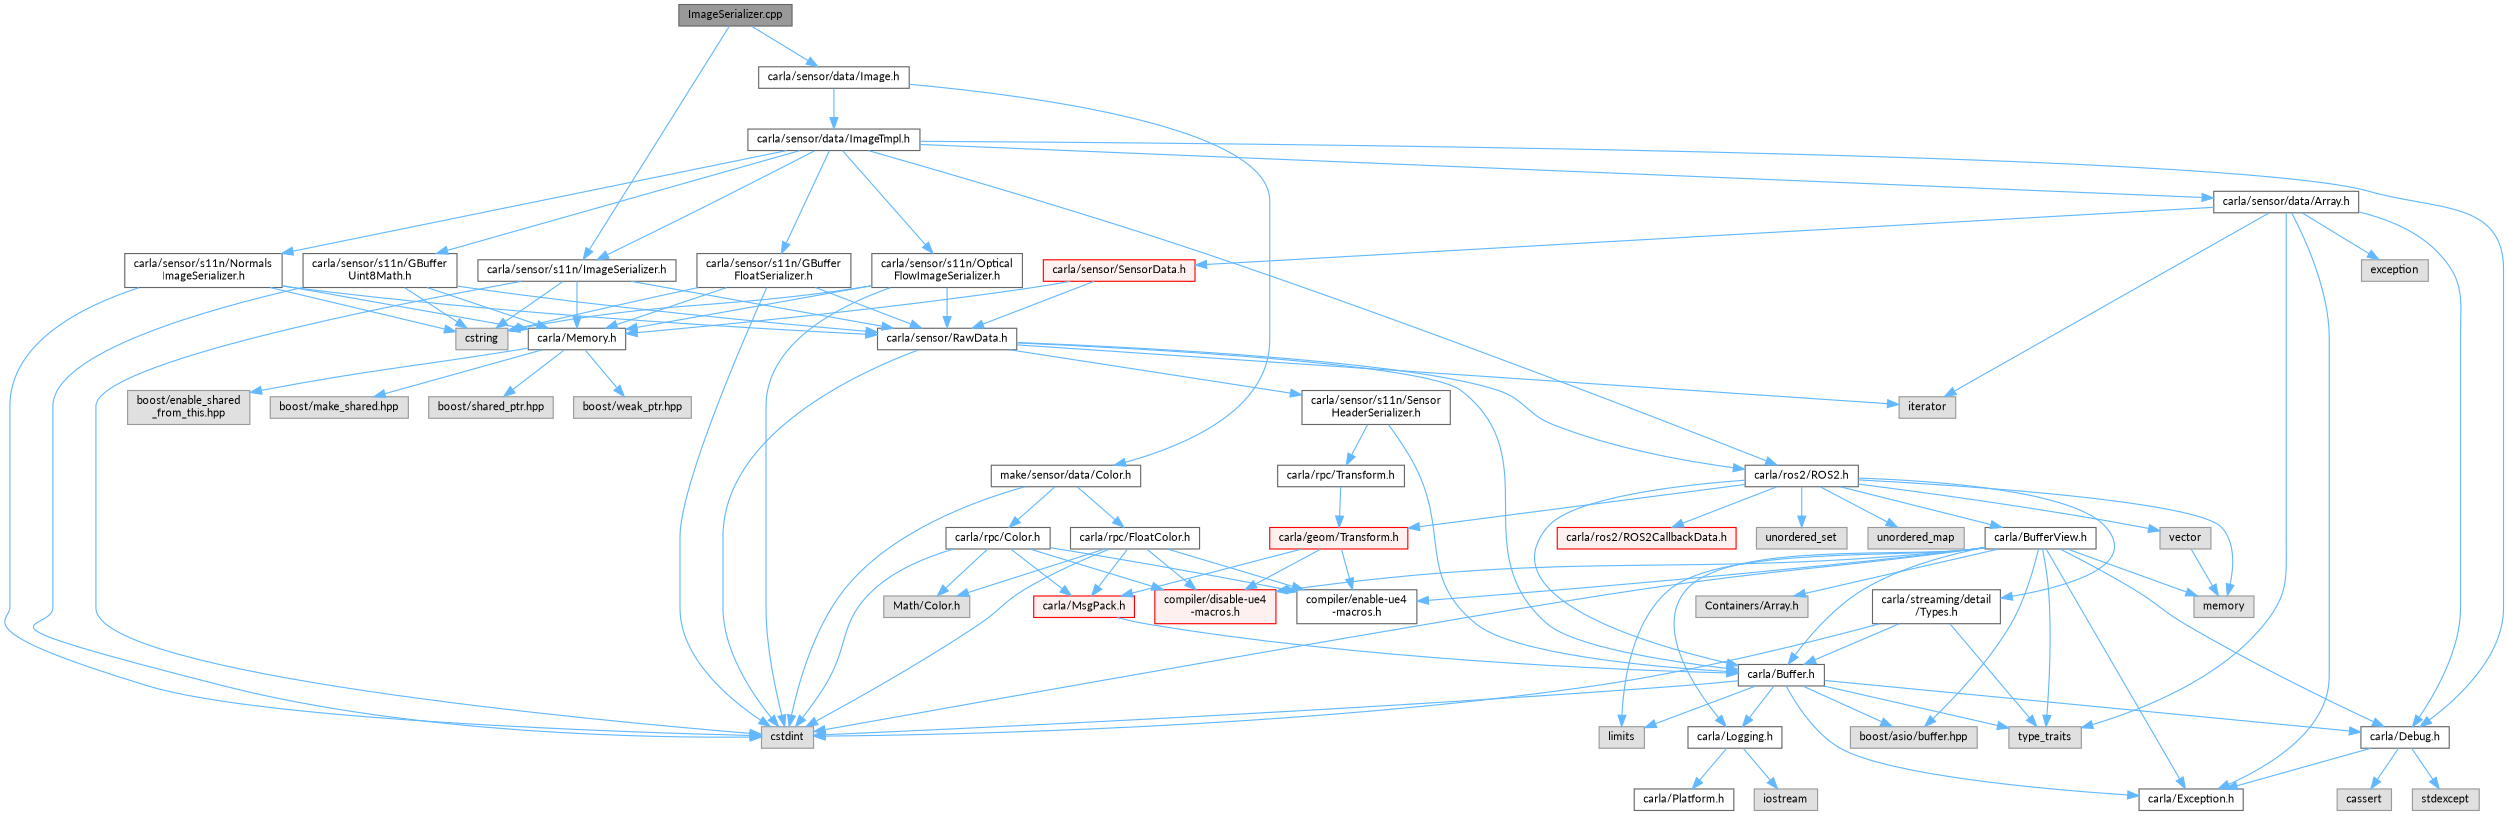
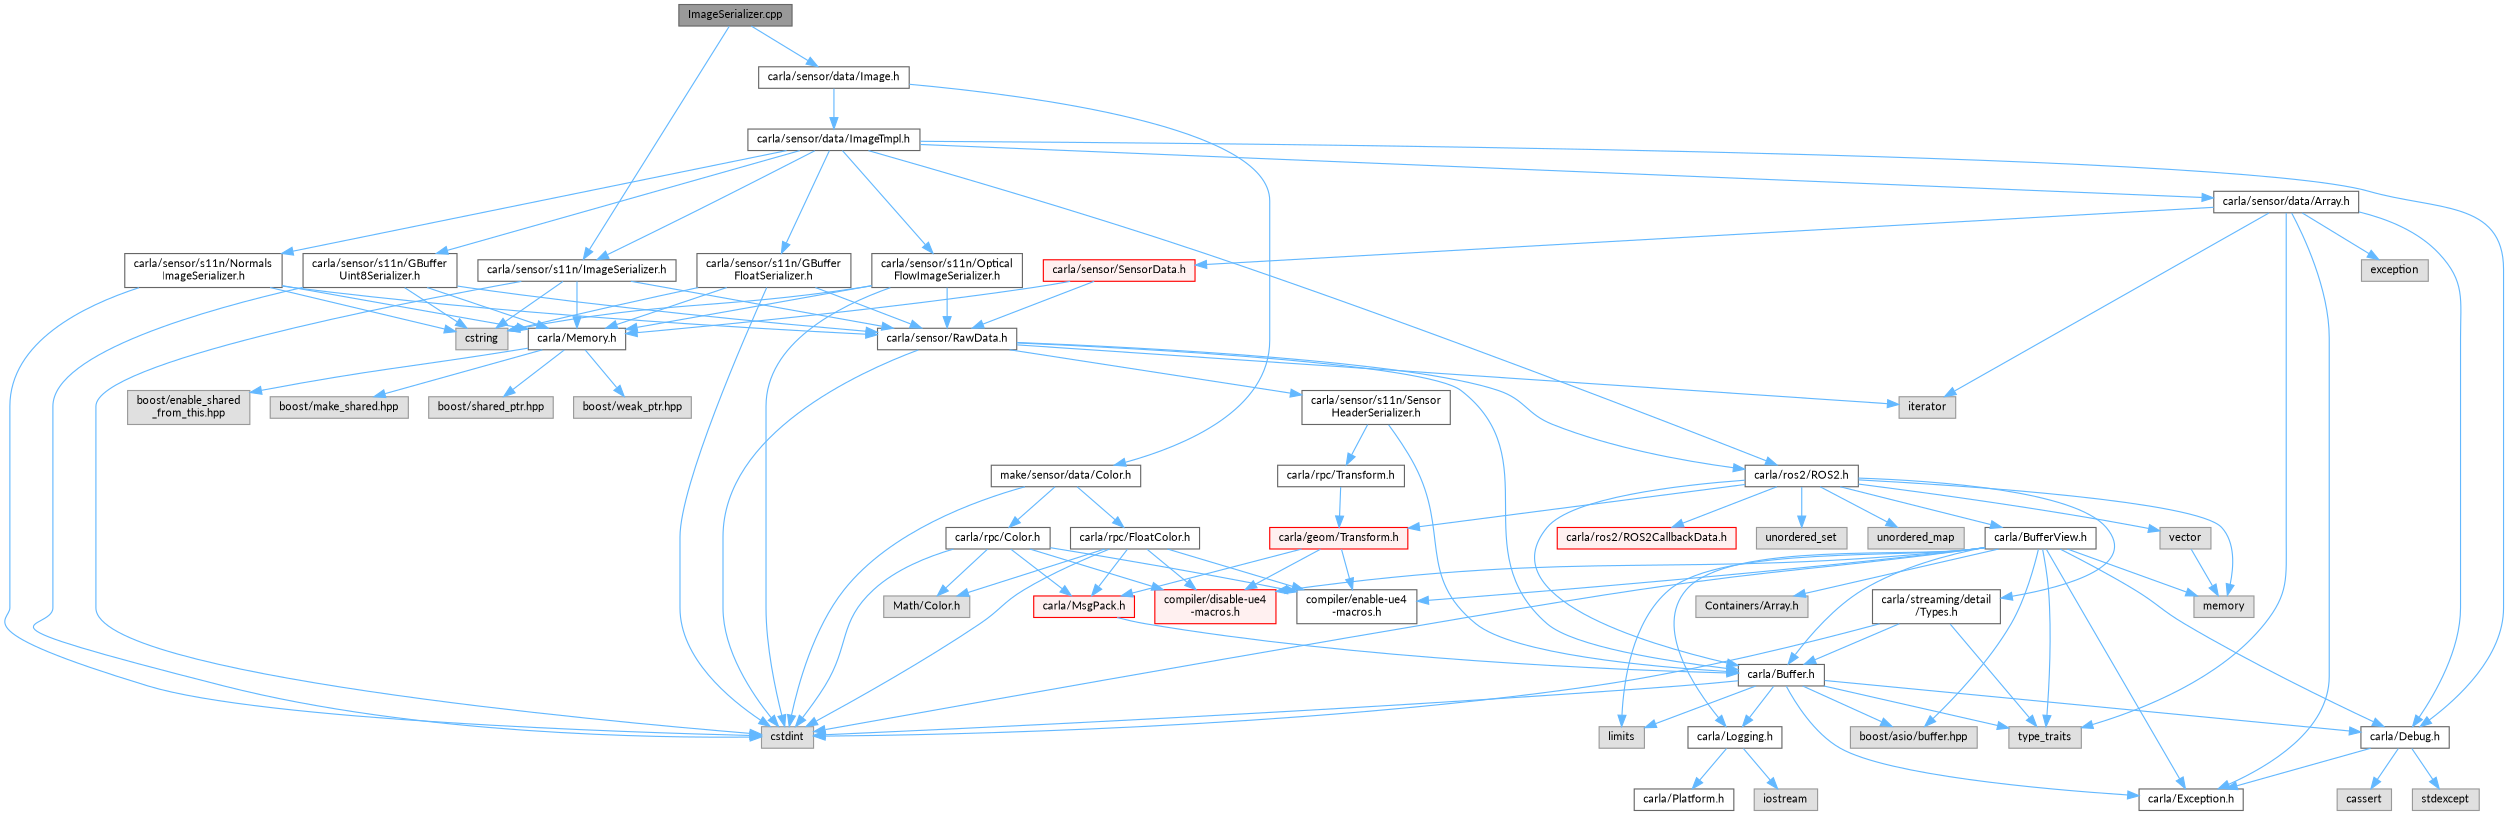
(380, 271) -> (380, 271)
